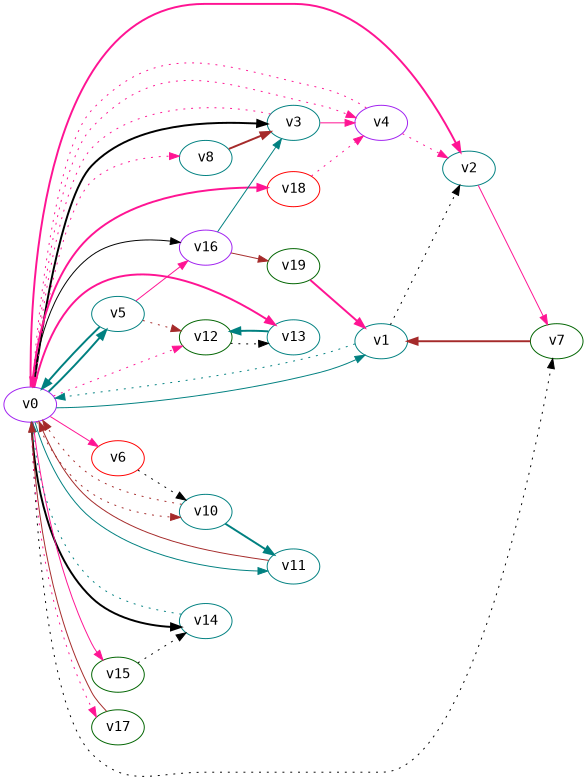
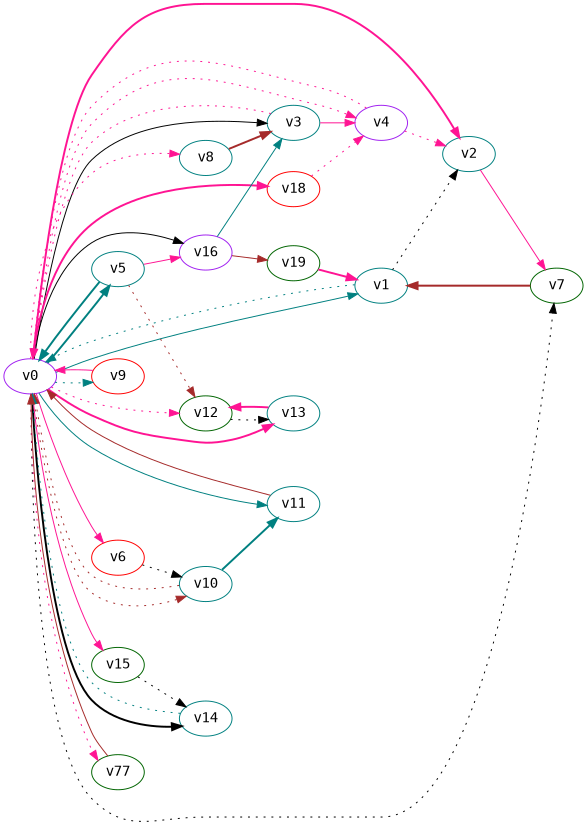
(78, 189) -> (82, 174)
(254, 331) -> (254, 407)
none -> (118, 376)
(118, 727) -> (118, 772)
